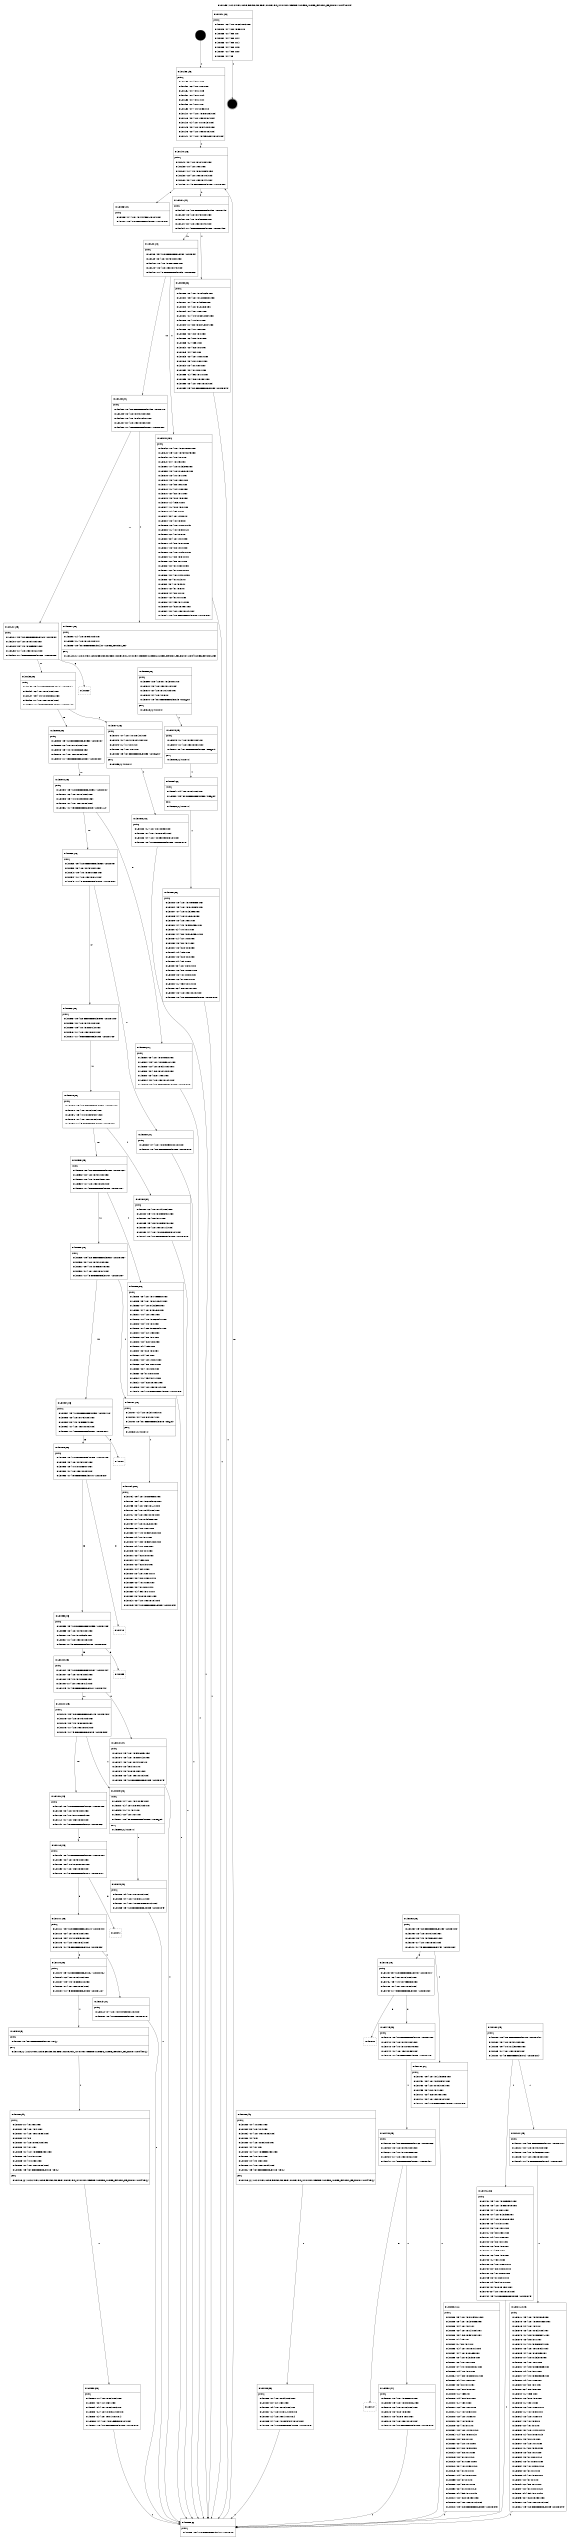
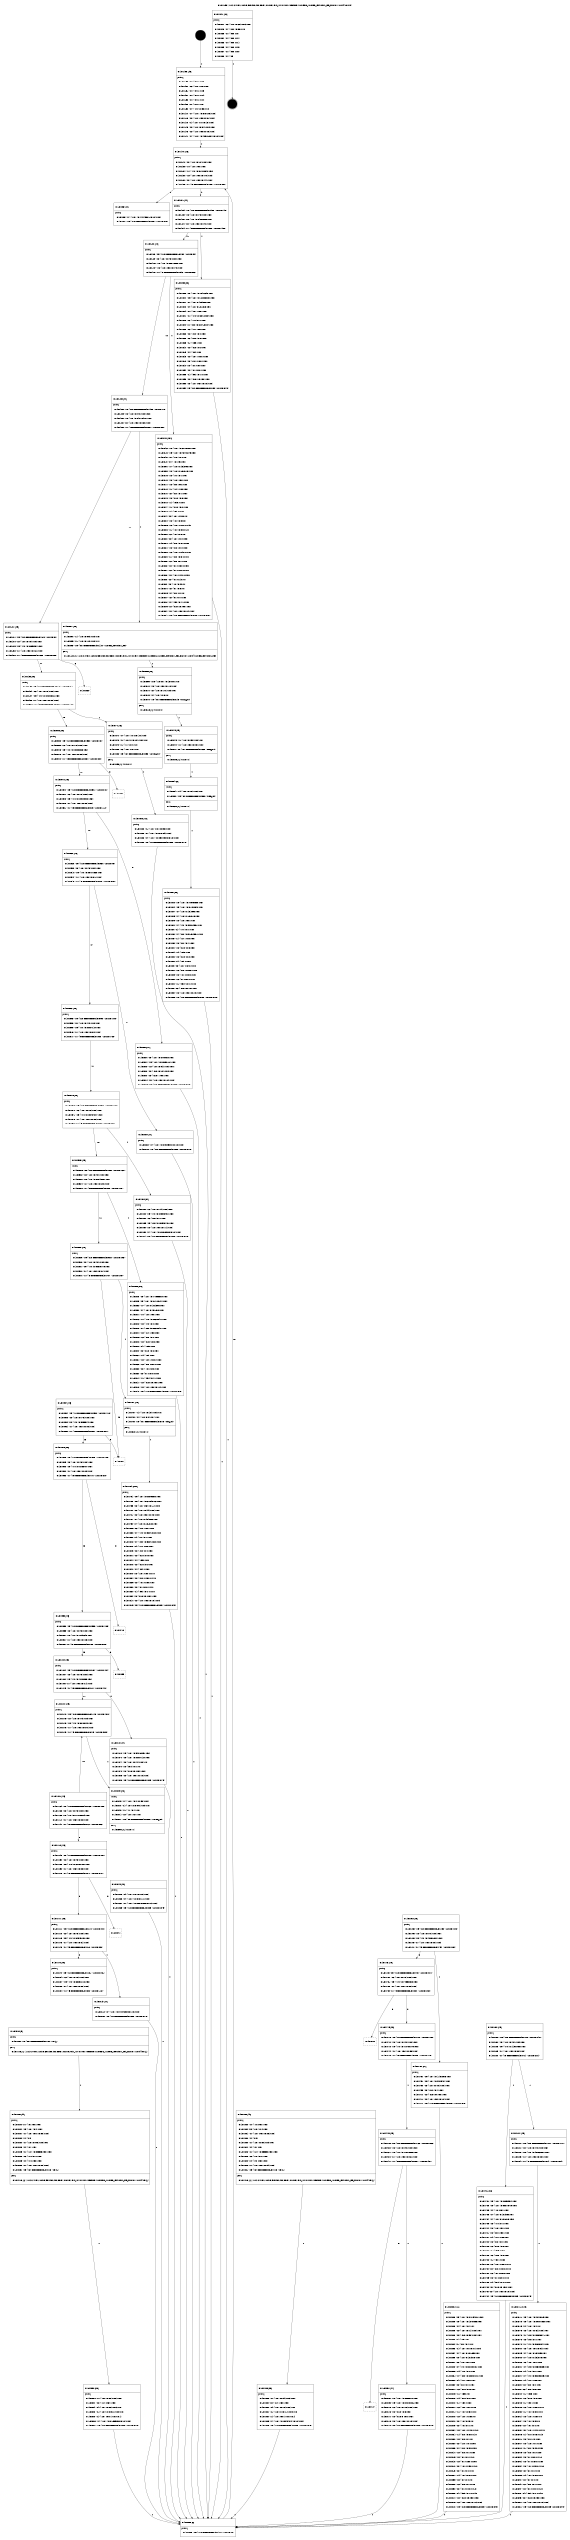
none -> (151, 663)
none -> (118, 794)
(92, 1339) -> (111, 1368)
(75, 1763) -> (80, 1765)
(138, 1856) -> none
(79, 2010) -> none
none -> (175, 2064)
